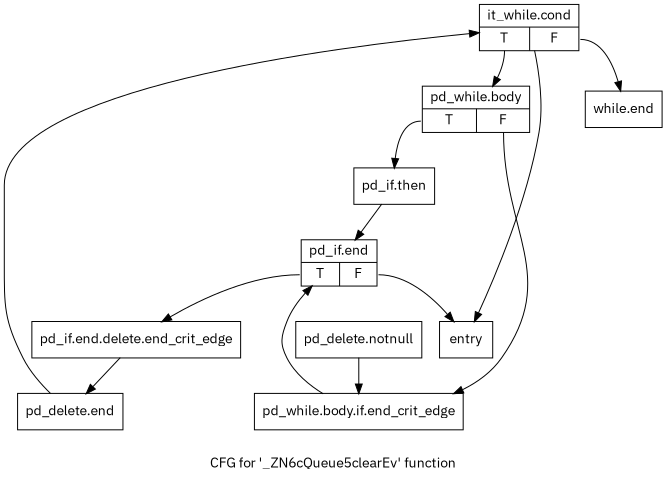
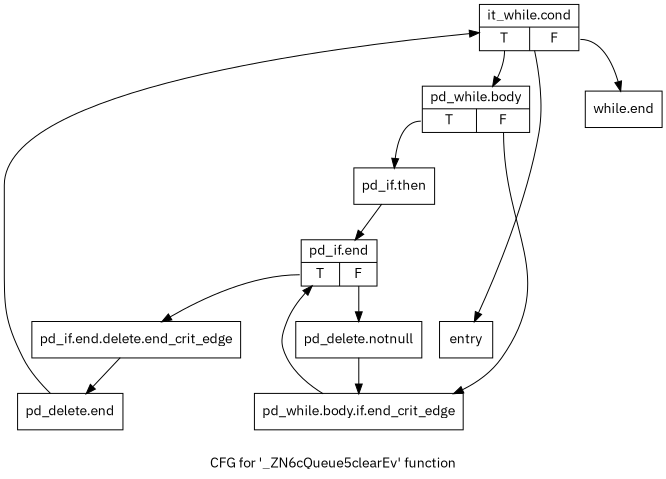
(417, 287) -> (359, 299)
